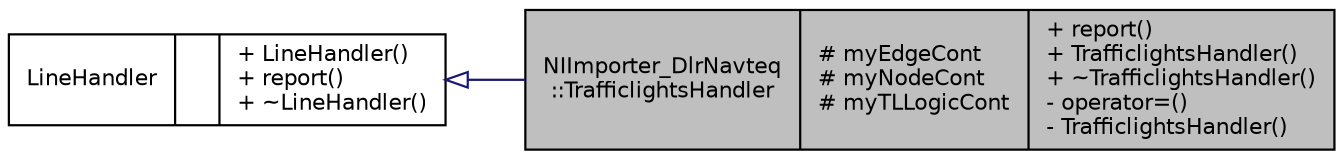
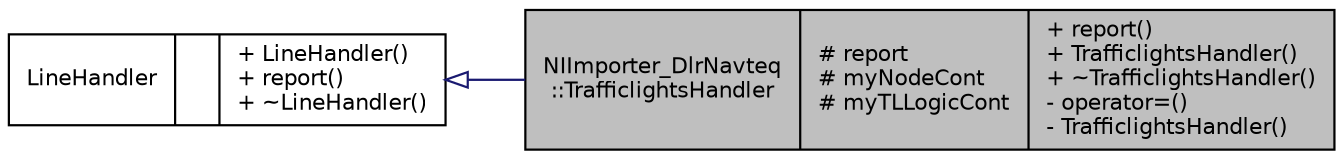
(900, 54) -> (863, 54)
